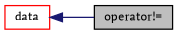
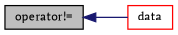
(78, 17) -> (112, 17)
